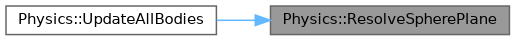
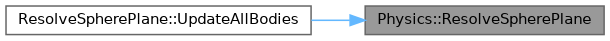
(111, 20) -> (159, 20)
